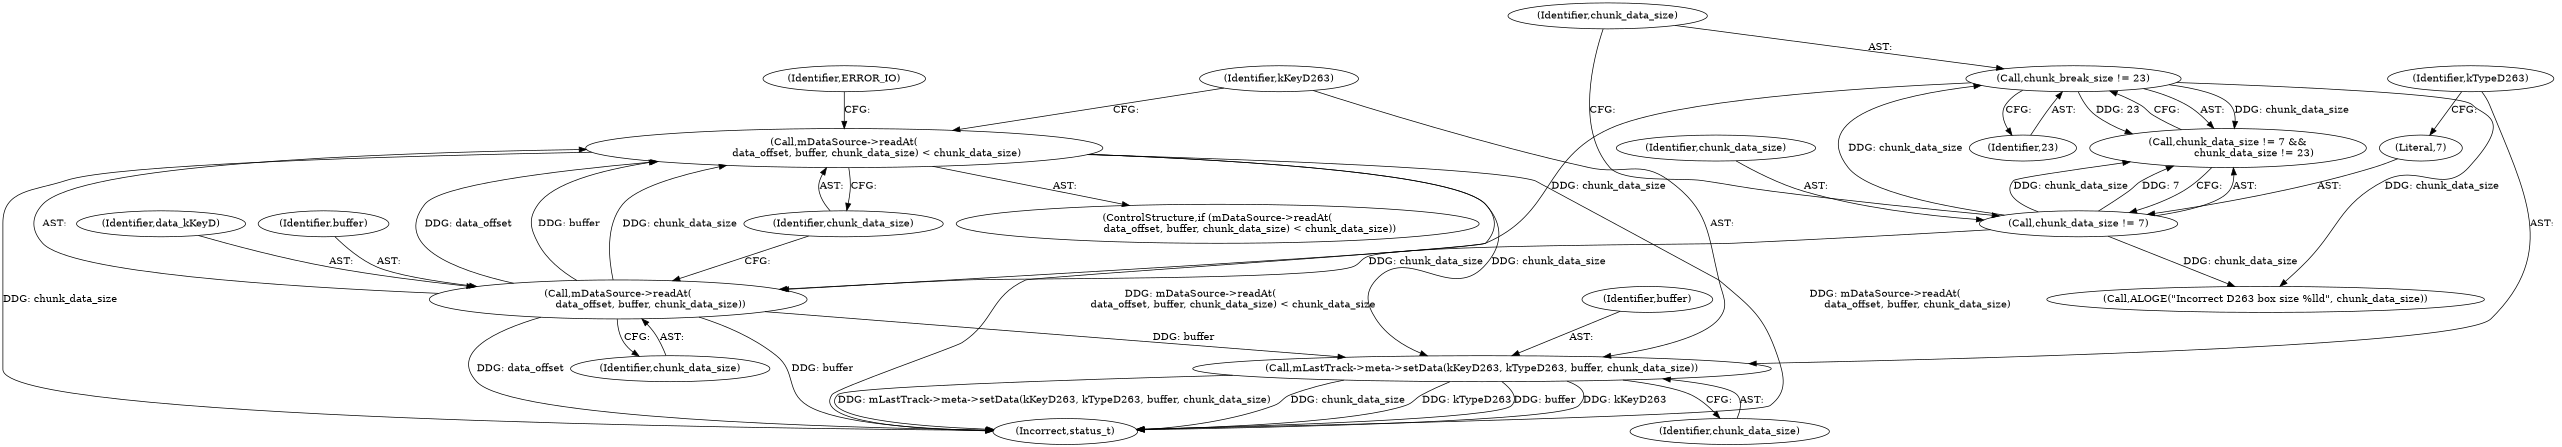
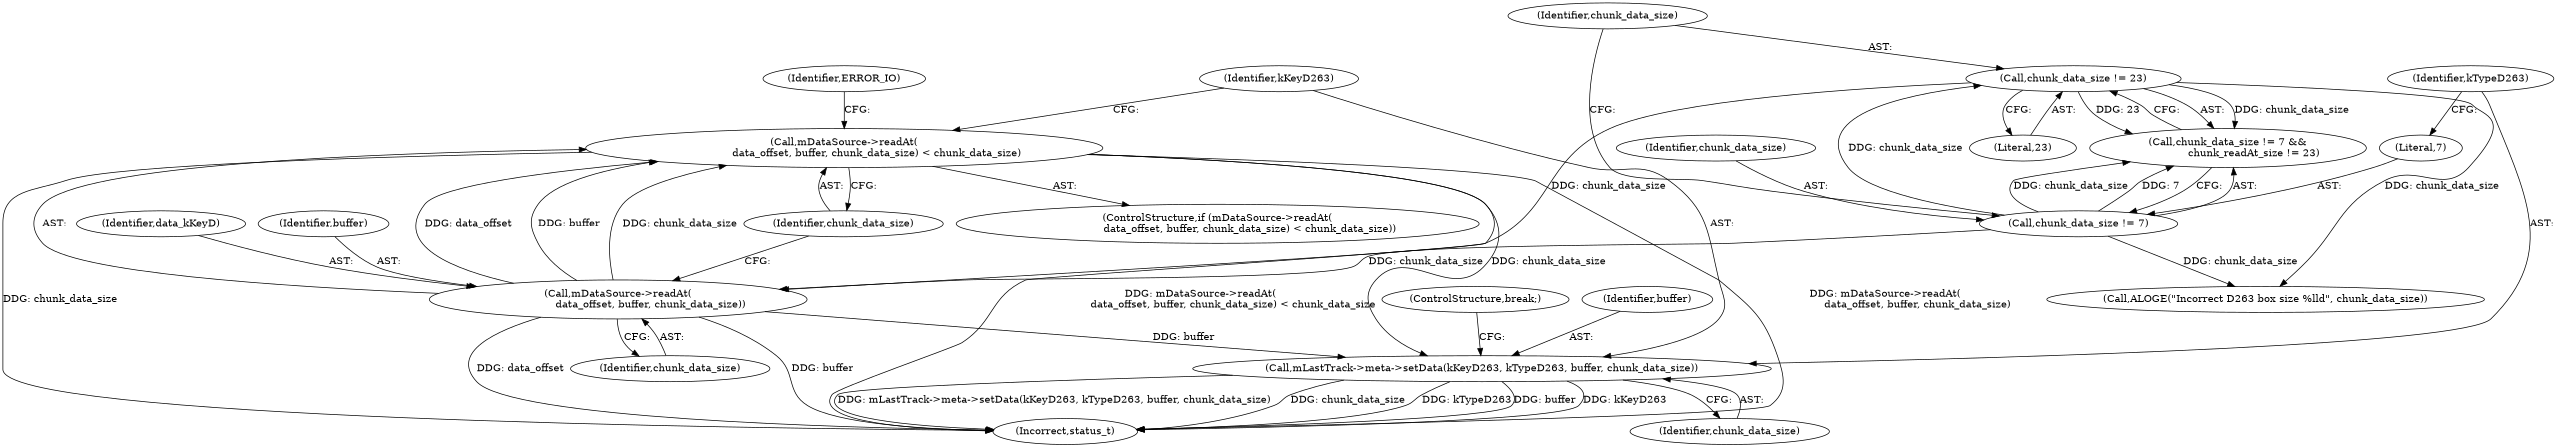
(2074, 79) -> (2074, 79)
(2023, 148) -> (2023, 148)
(2228, 148) -> (2228, 148)
none -> (1476, 299)
